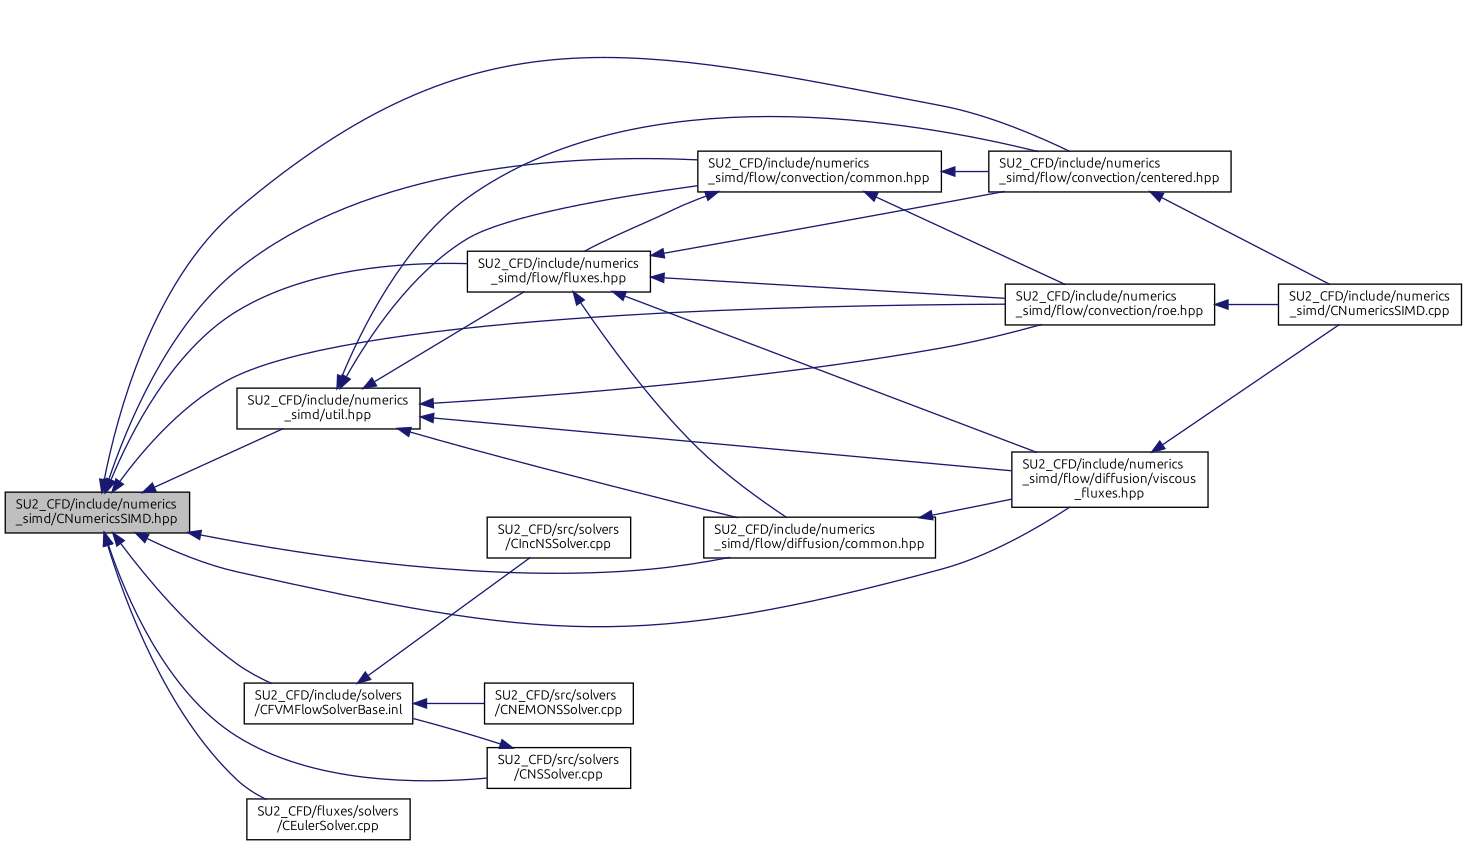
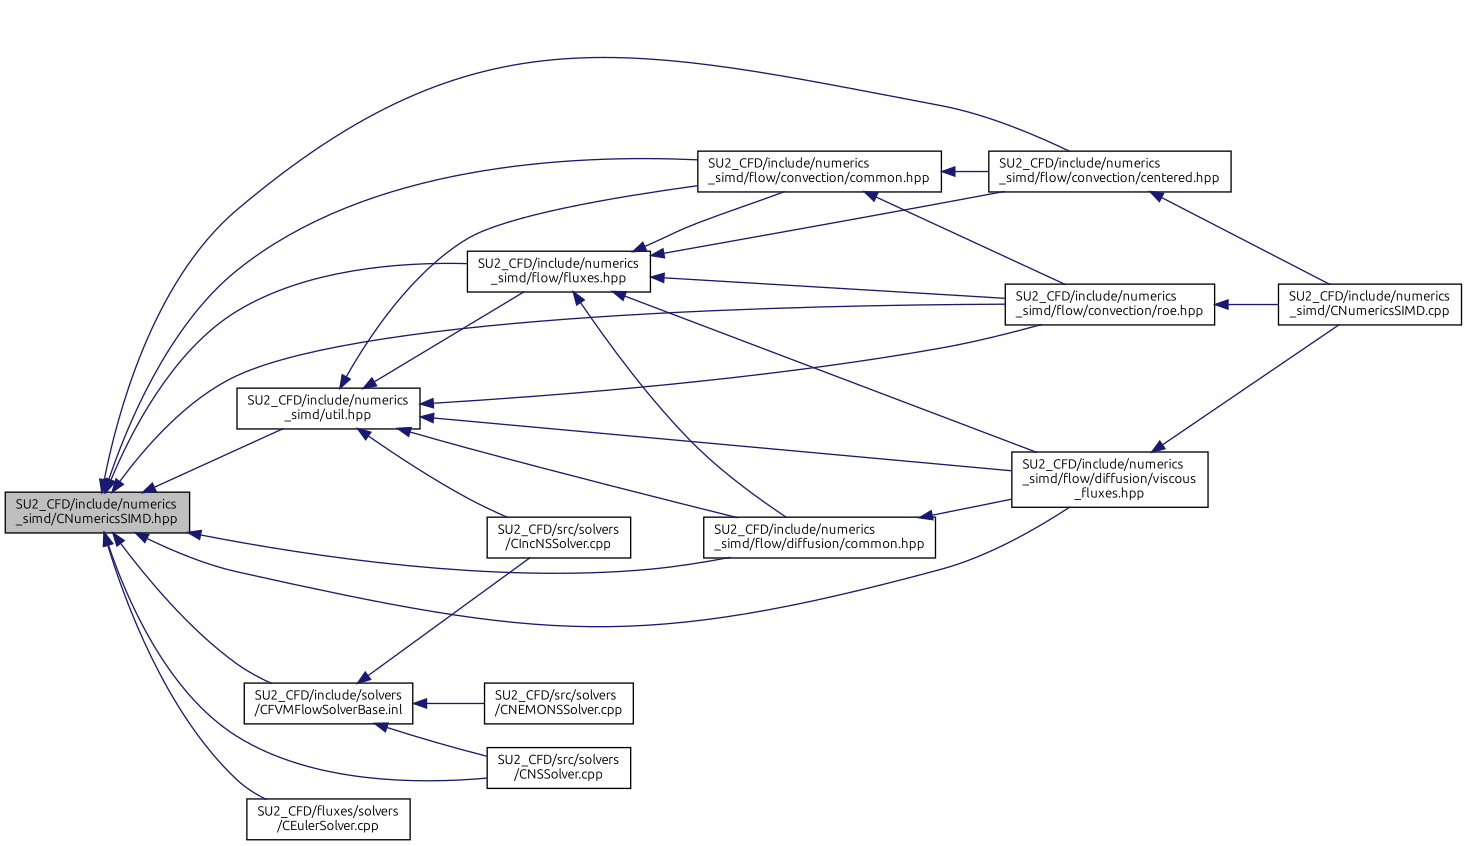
(637, 130) -> (436, 480)
(644, 223) -> (714, 217)
(457, 731) -> (437, 743)
